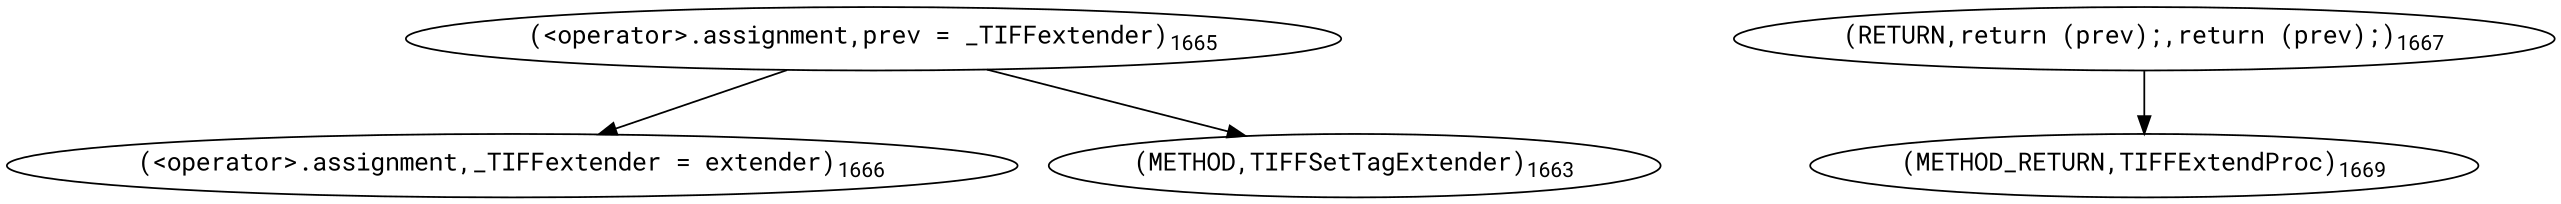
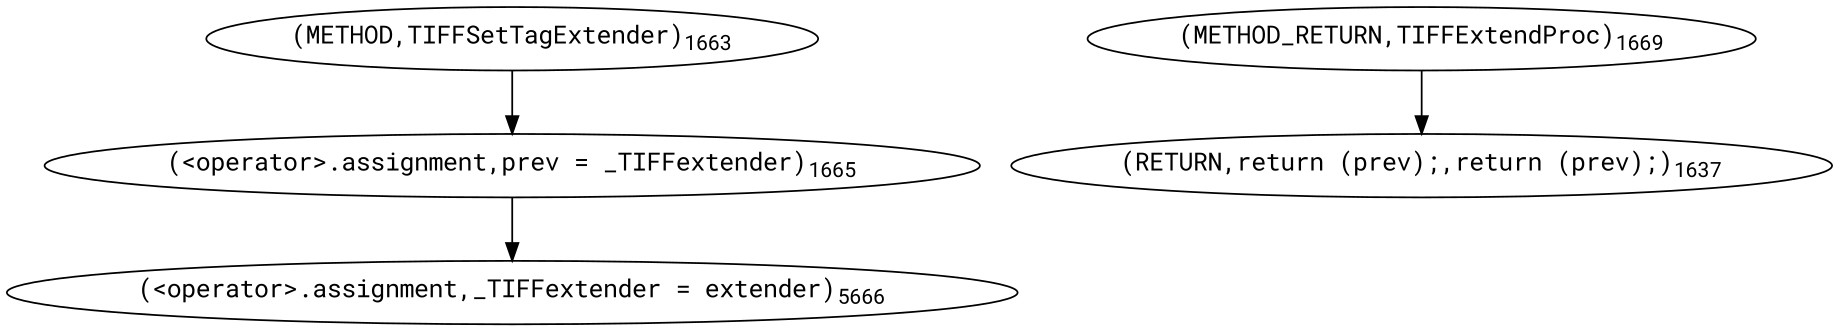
(2421, 36) -> (1698, 163)
(2144, 94) -> (1422, 94)
(1108, 101) -> (512, 94)
(862, 163) -> (862, 290)
